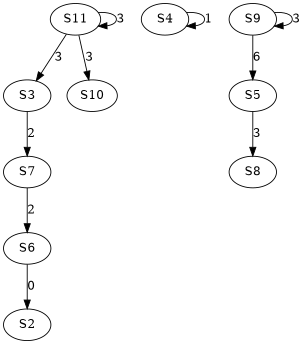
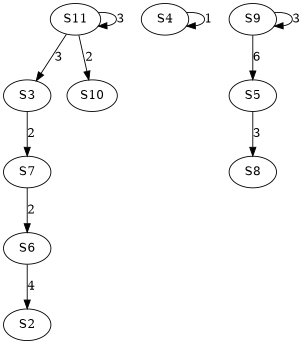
(90, 57) -> (90, 57)
(32, 287) -> (32, 287)
